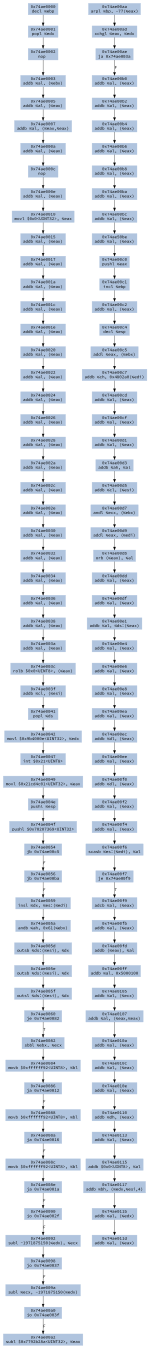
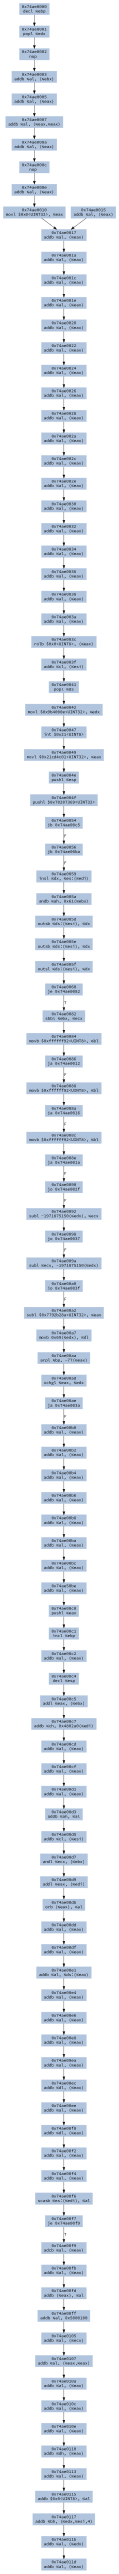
(43, 226) -> (48, 223)
none -> (64, 1335)
